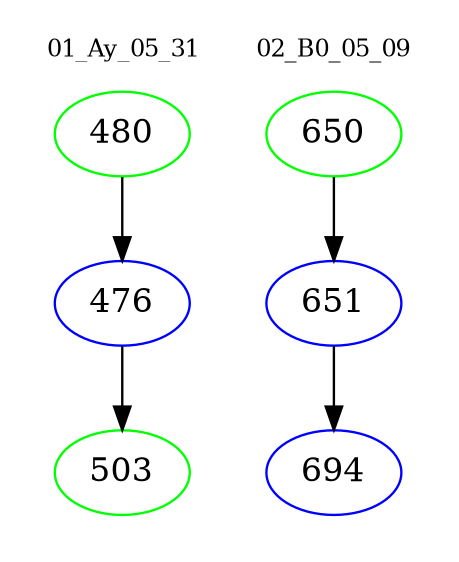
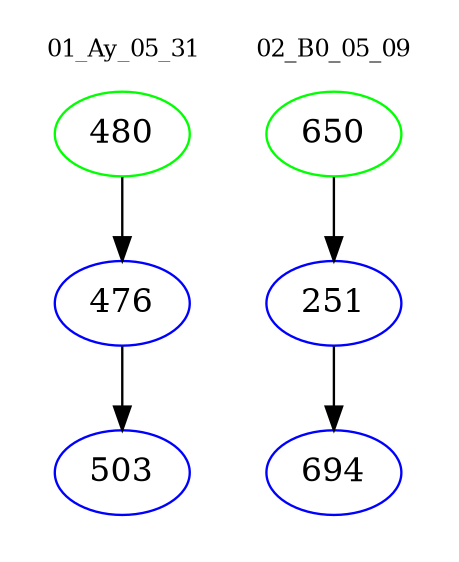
(334, 303) -> (334, 303)
(122, 473) -> (122, 473)
